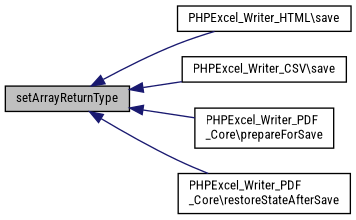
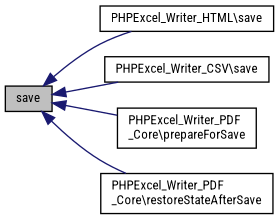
(67, 99) -> (29, 99)
